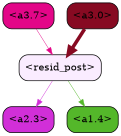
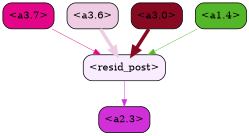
none -> (93, 16)
(74, 91) -> (176, 40)
